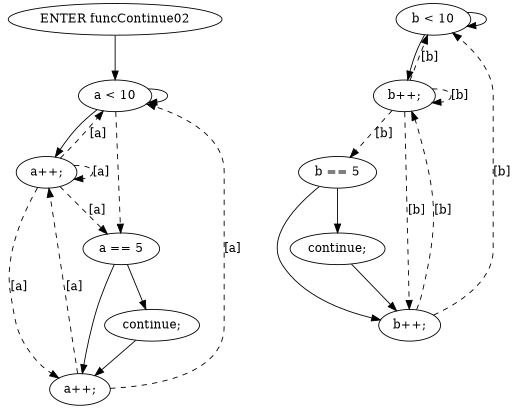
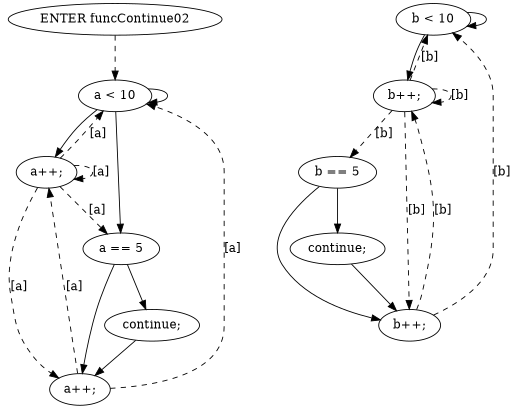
(115, 53) -> (115, 53)
(118, 168) -> (118, 168)
